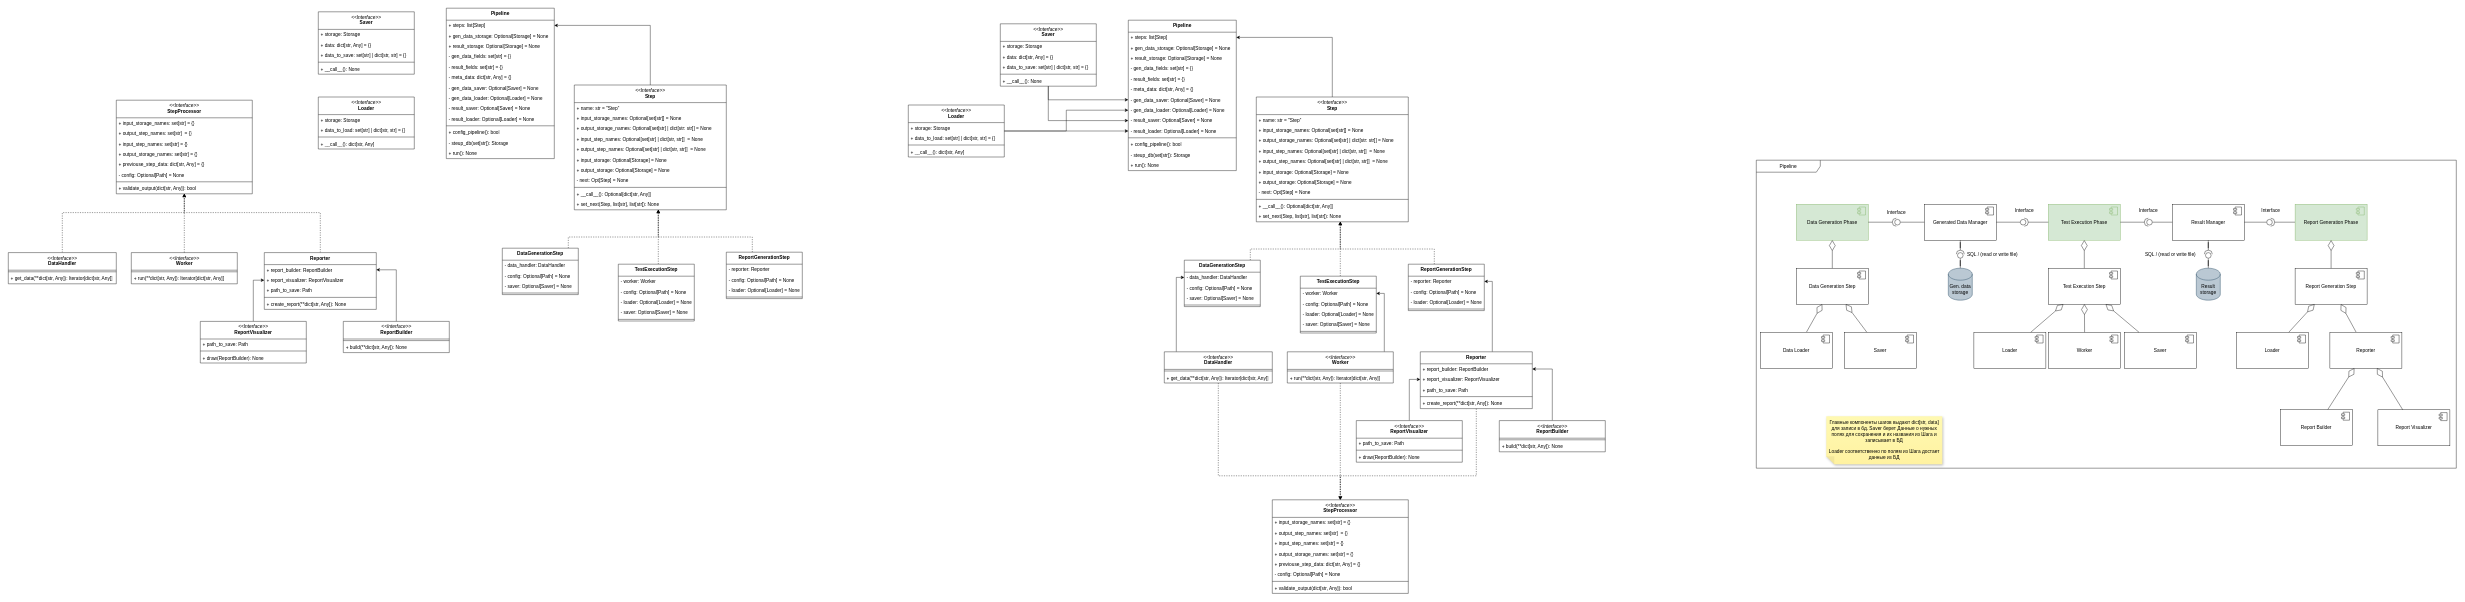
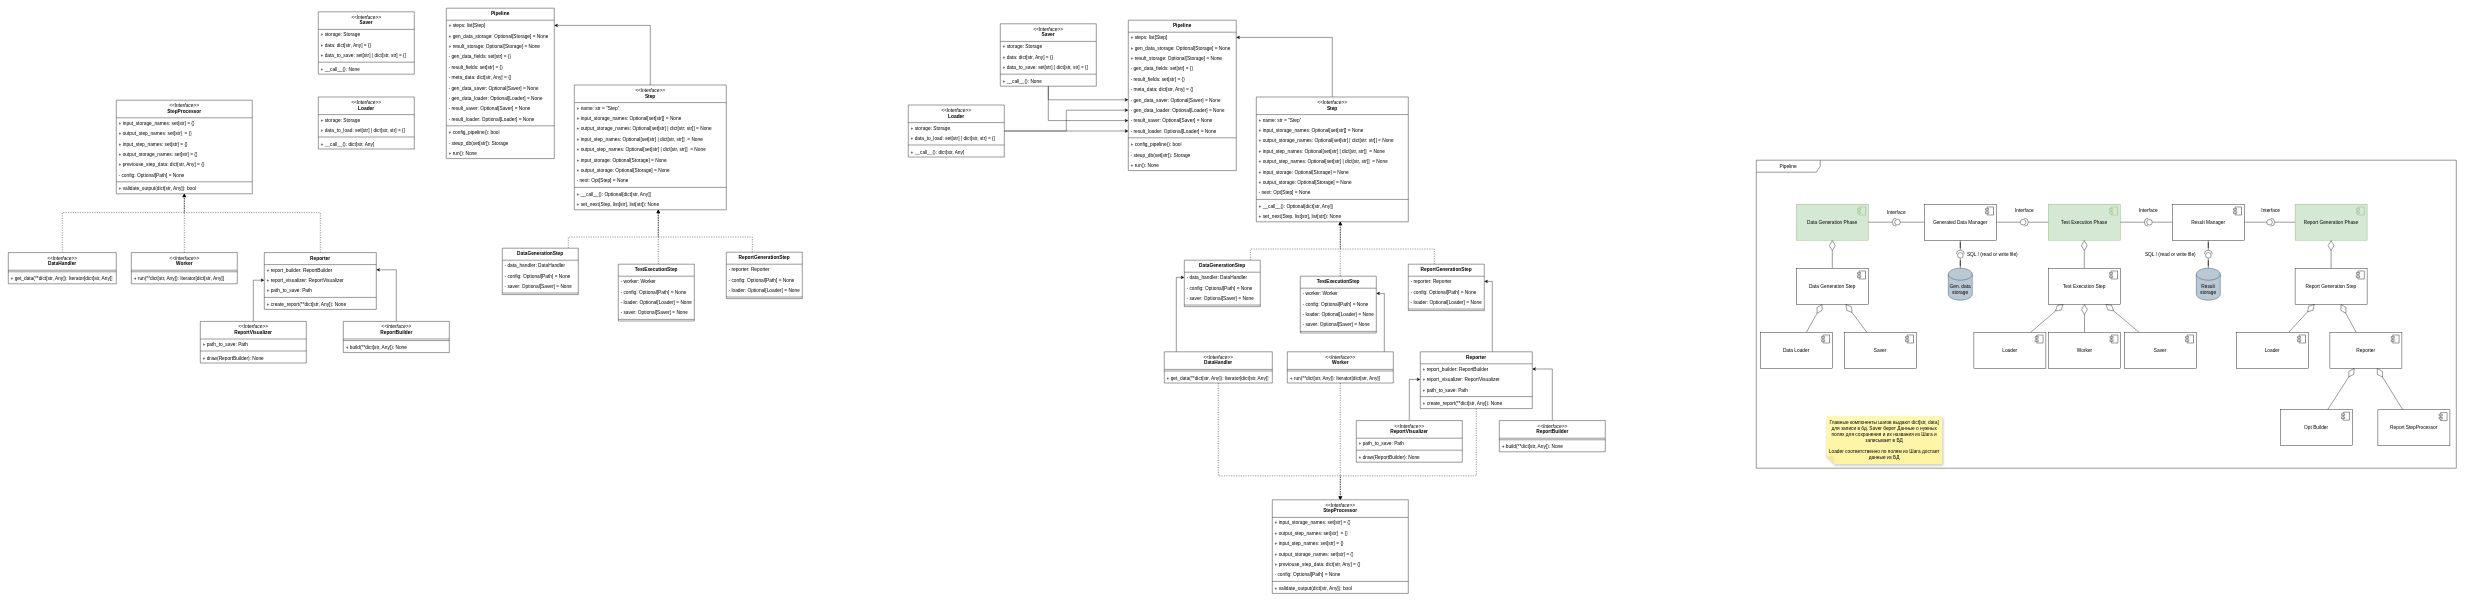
(2316, 427) -> (2316, 427)
(2414, 428) -> (2414, 428)
